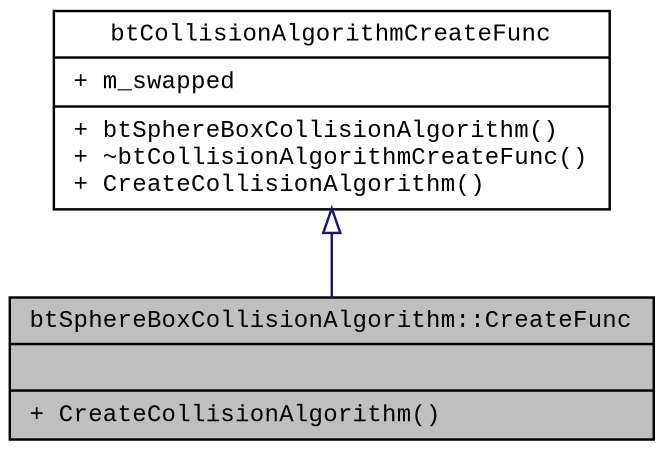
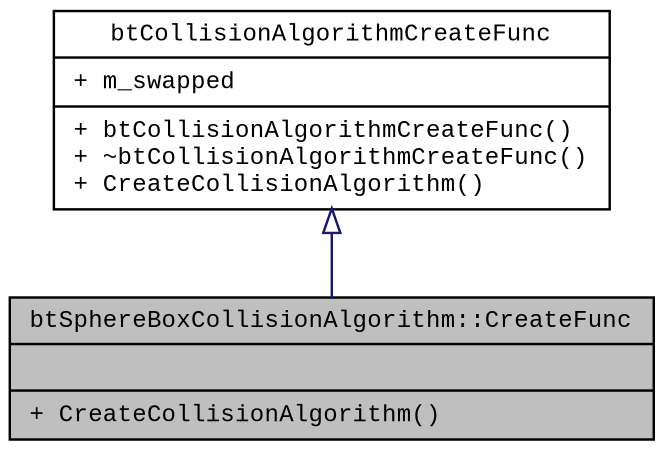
(317, 130) -> (324, 130)
